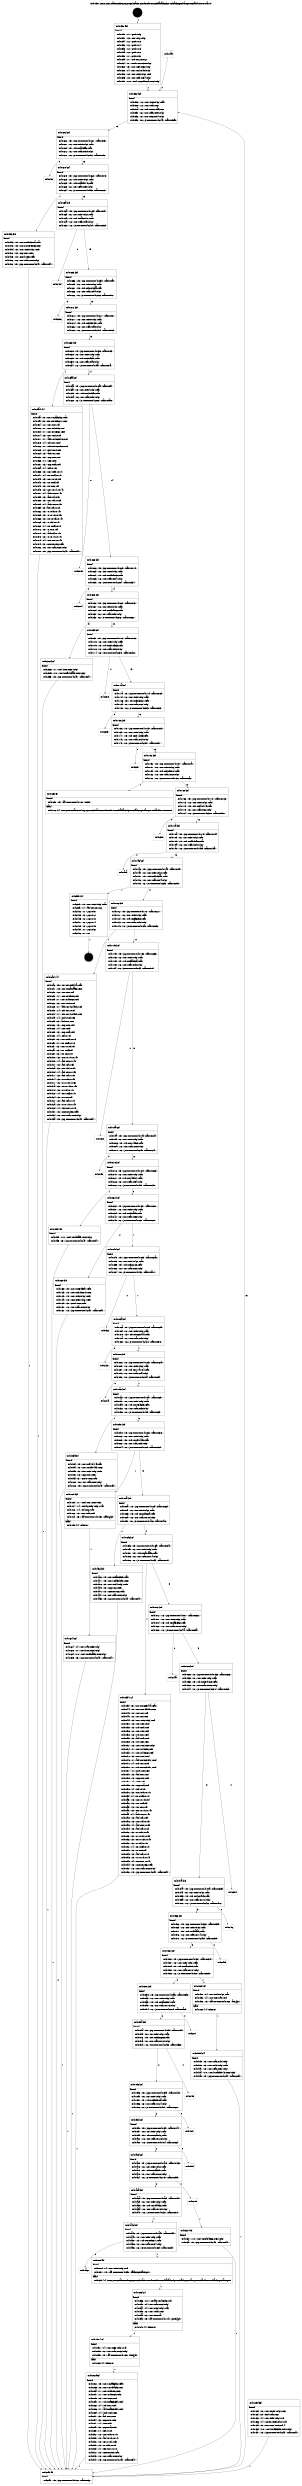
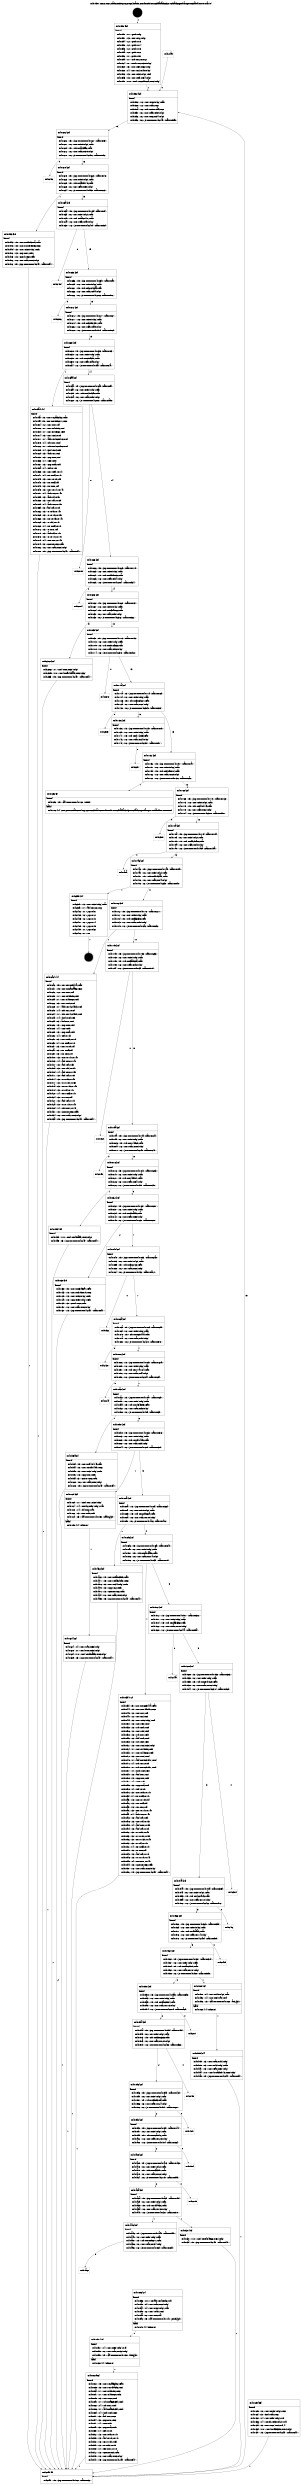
(153, 749) -> (170, 730)
(197, 2216) -> (184, 2221)
(162, 2270) -> none
